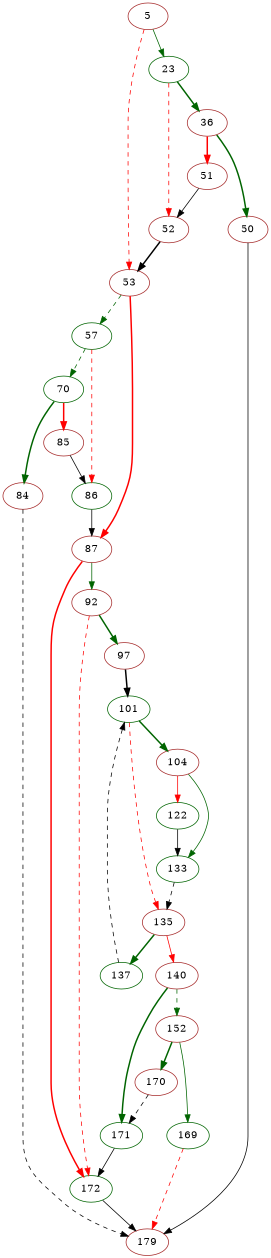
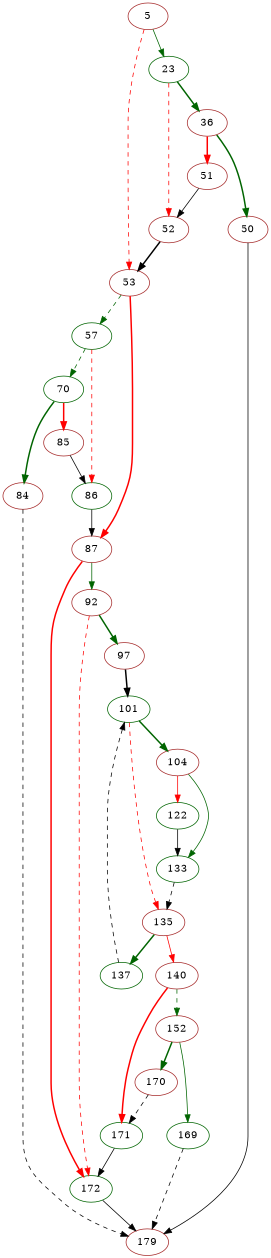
(134, 1047) -> (134, 1047)
(169, 1185) -> (169, 1185)
